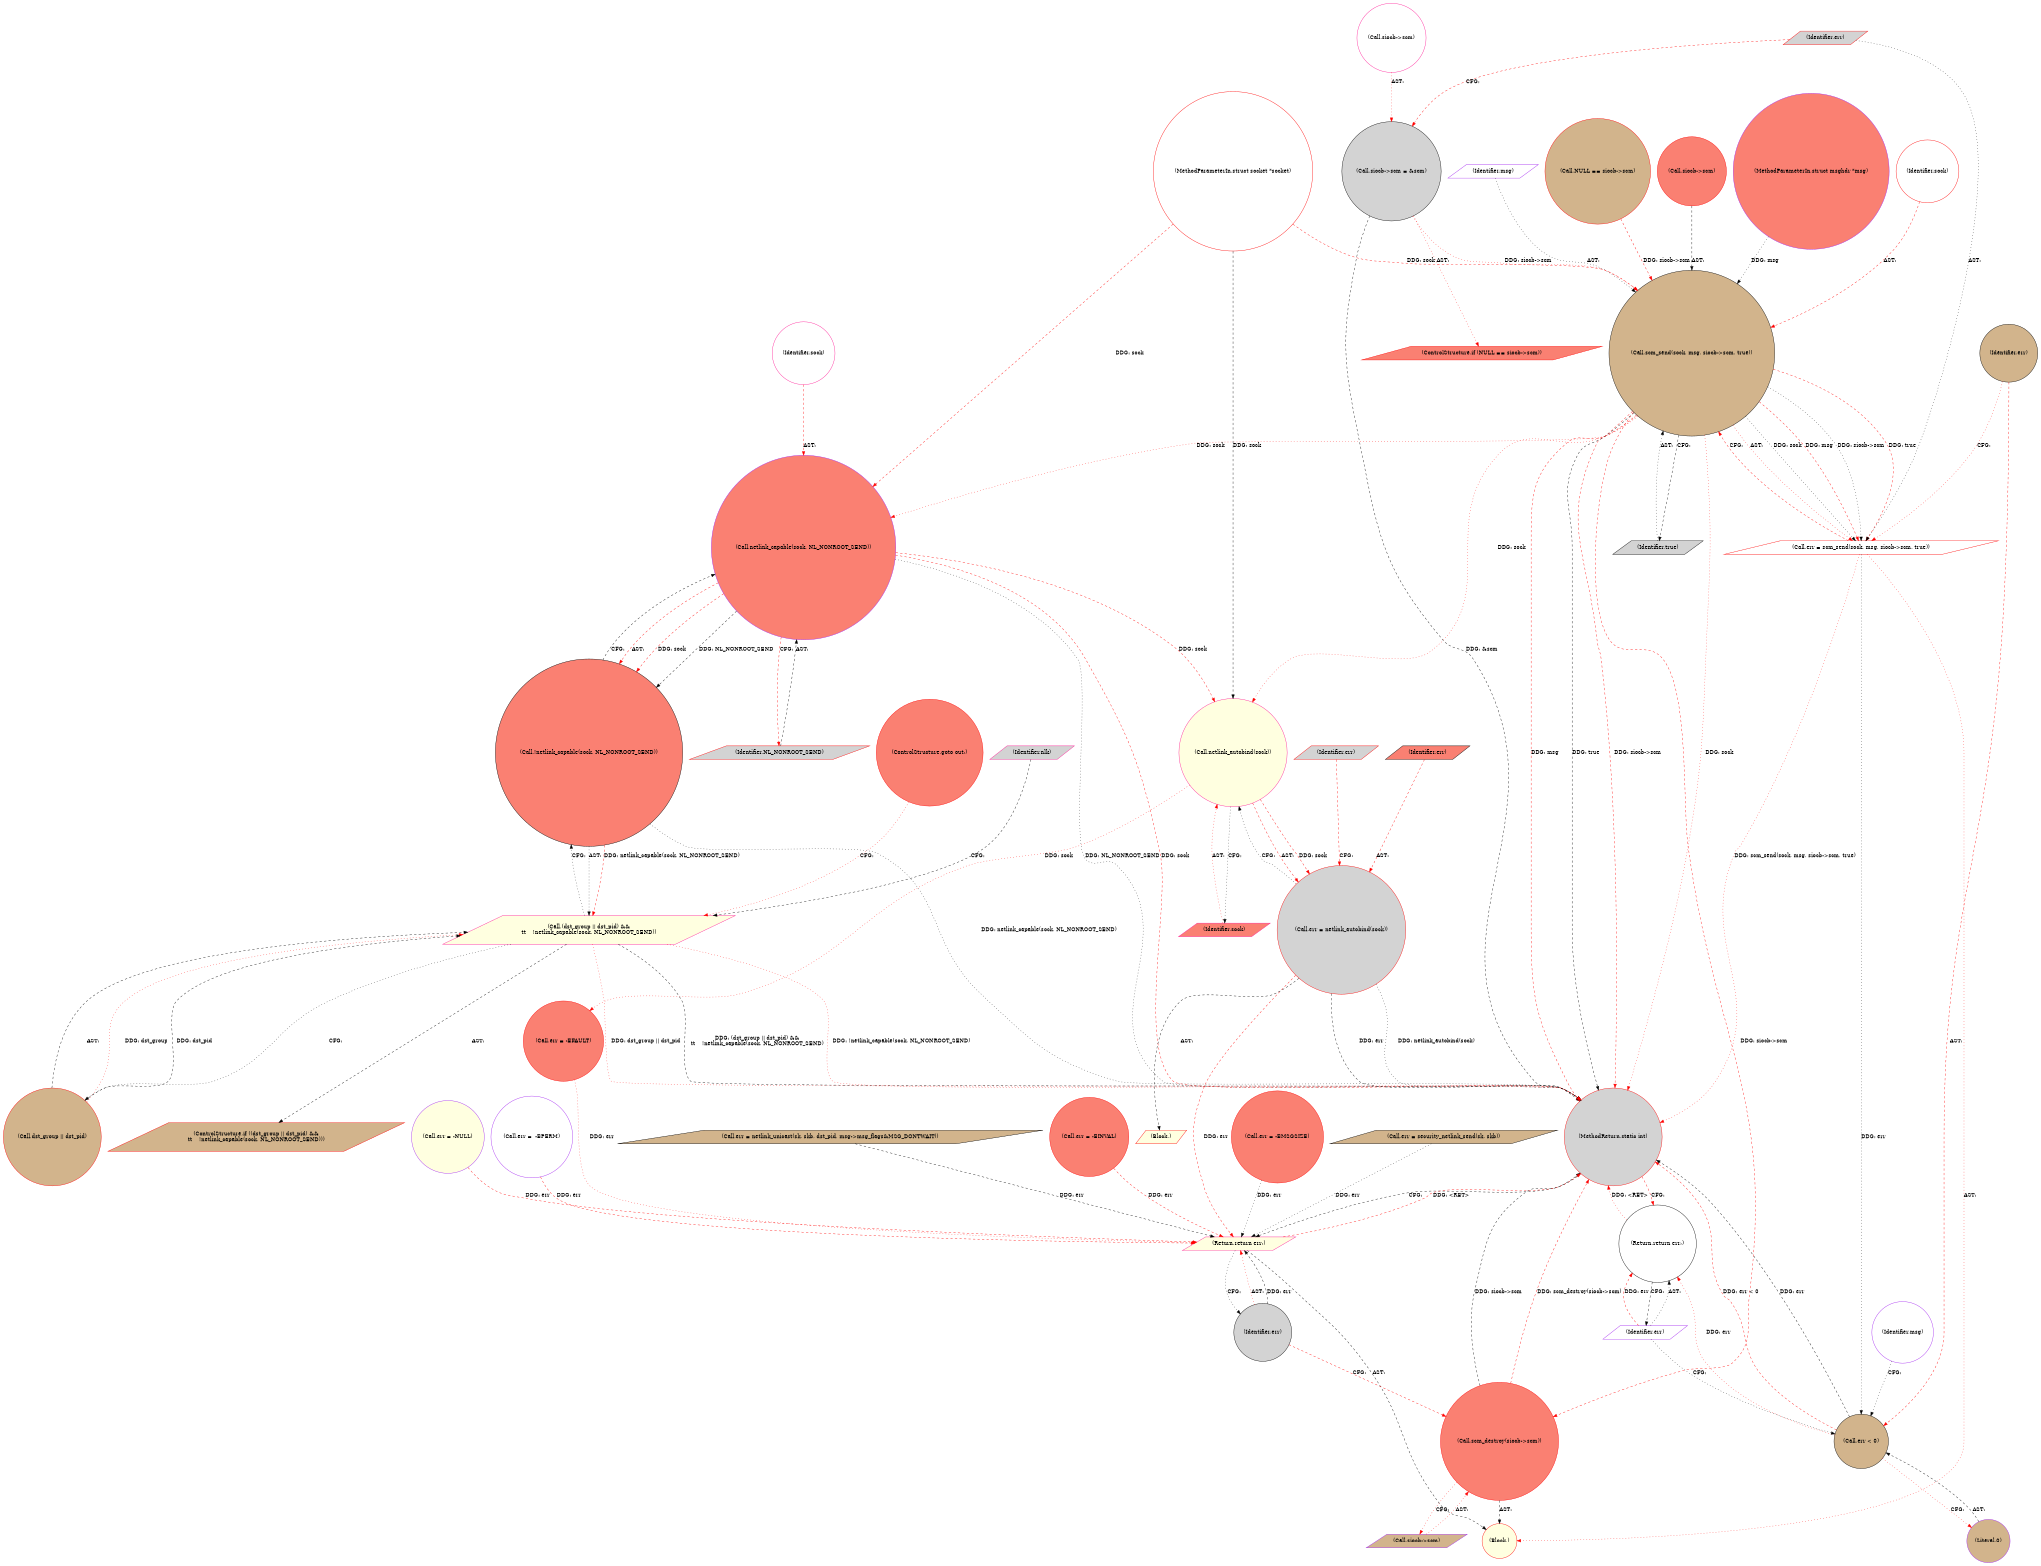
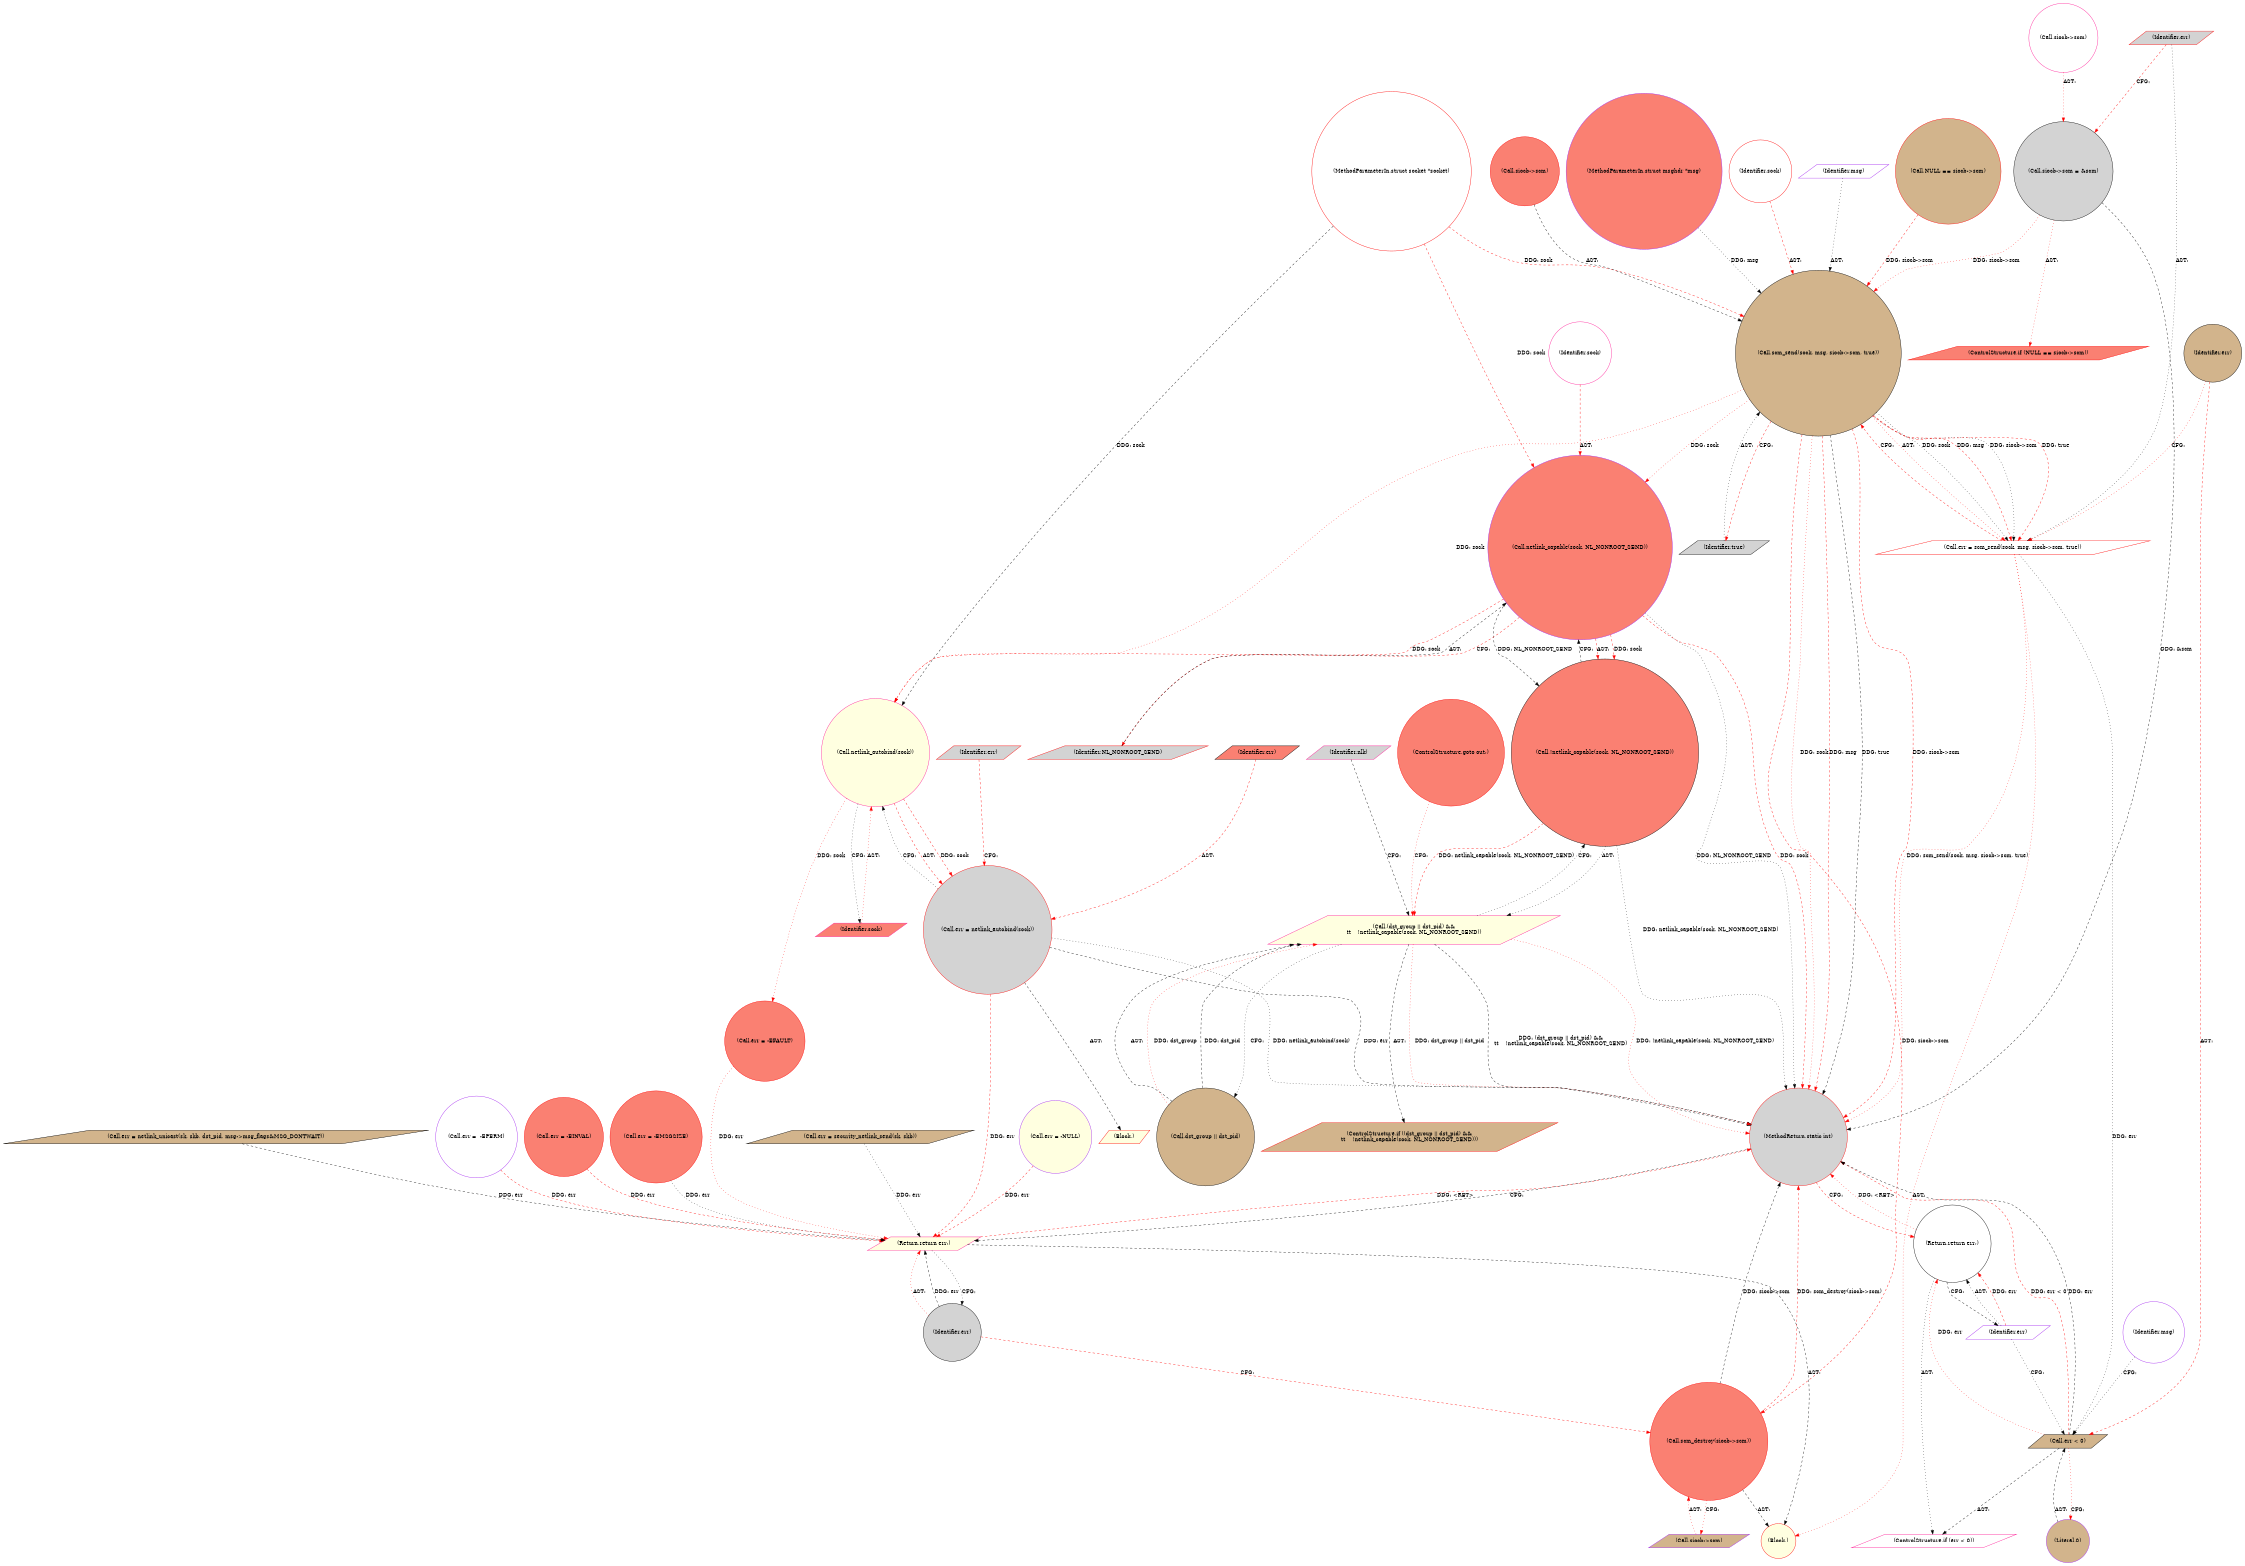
(1670, 486) -> (1745, 478)
(52, 1137) -> (1206, 1137)
(1861, 1441) -> (2068, 1441)
none -> (1934, 1541)
